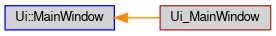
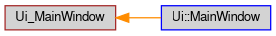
(144, 18) -> (145, 18)
